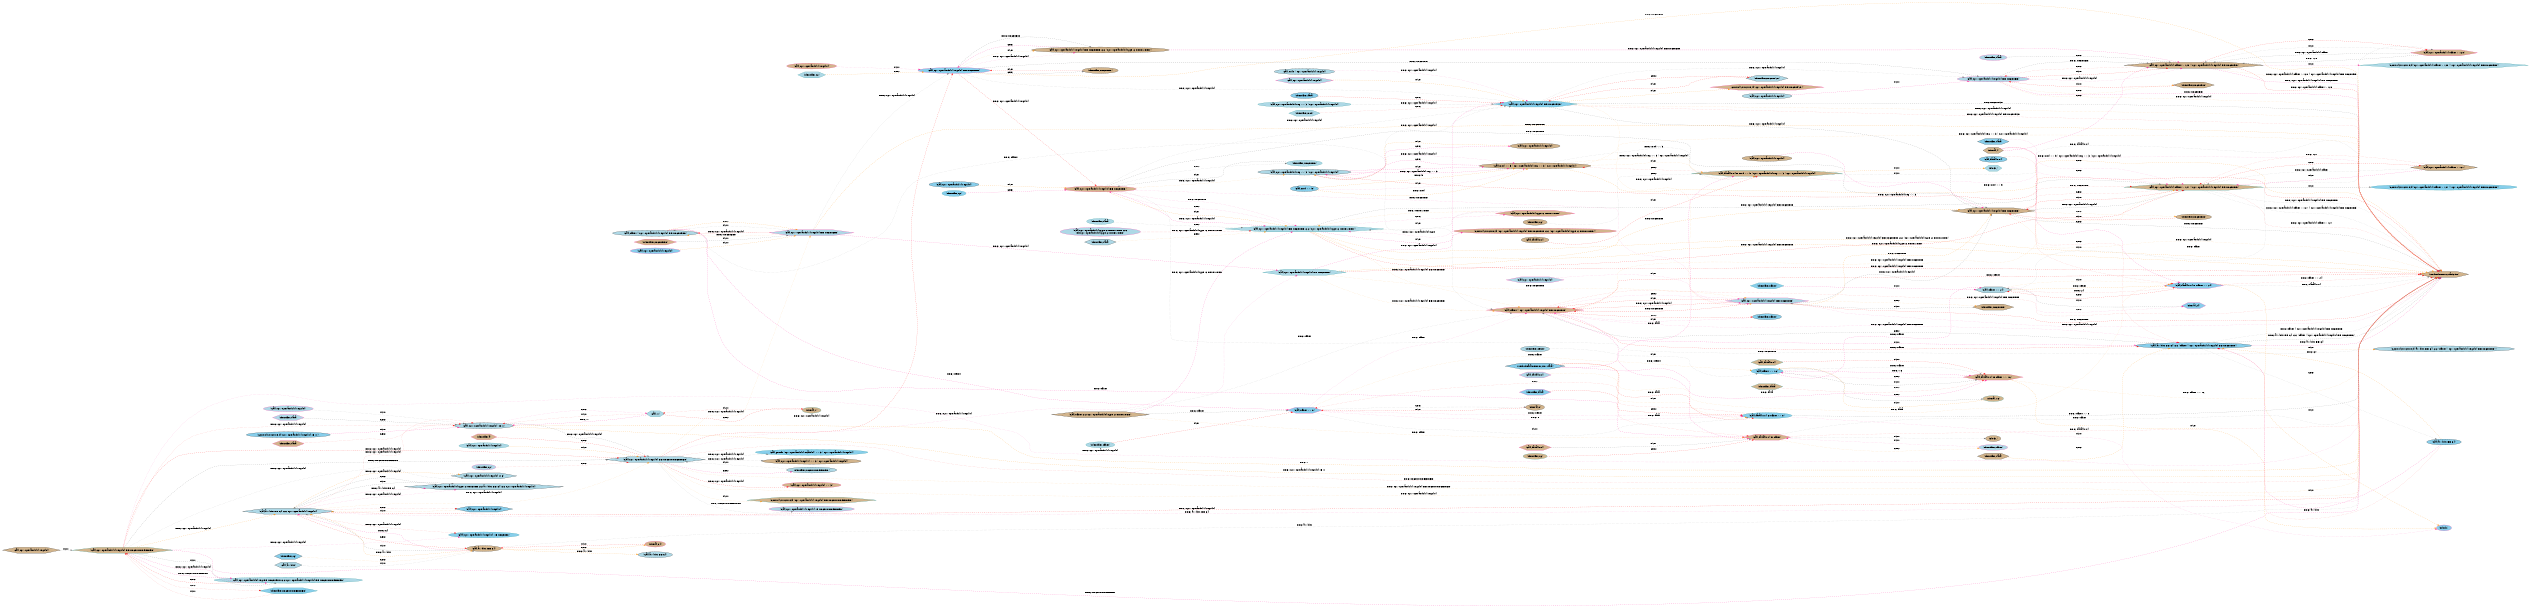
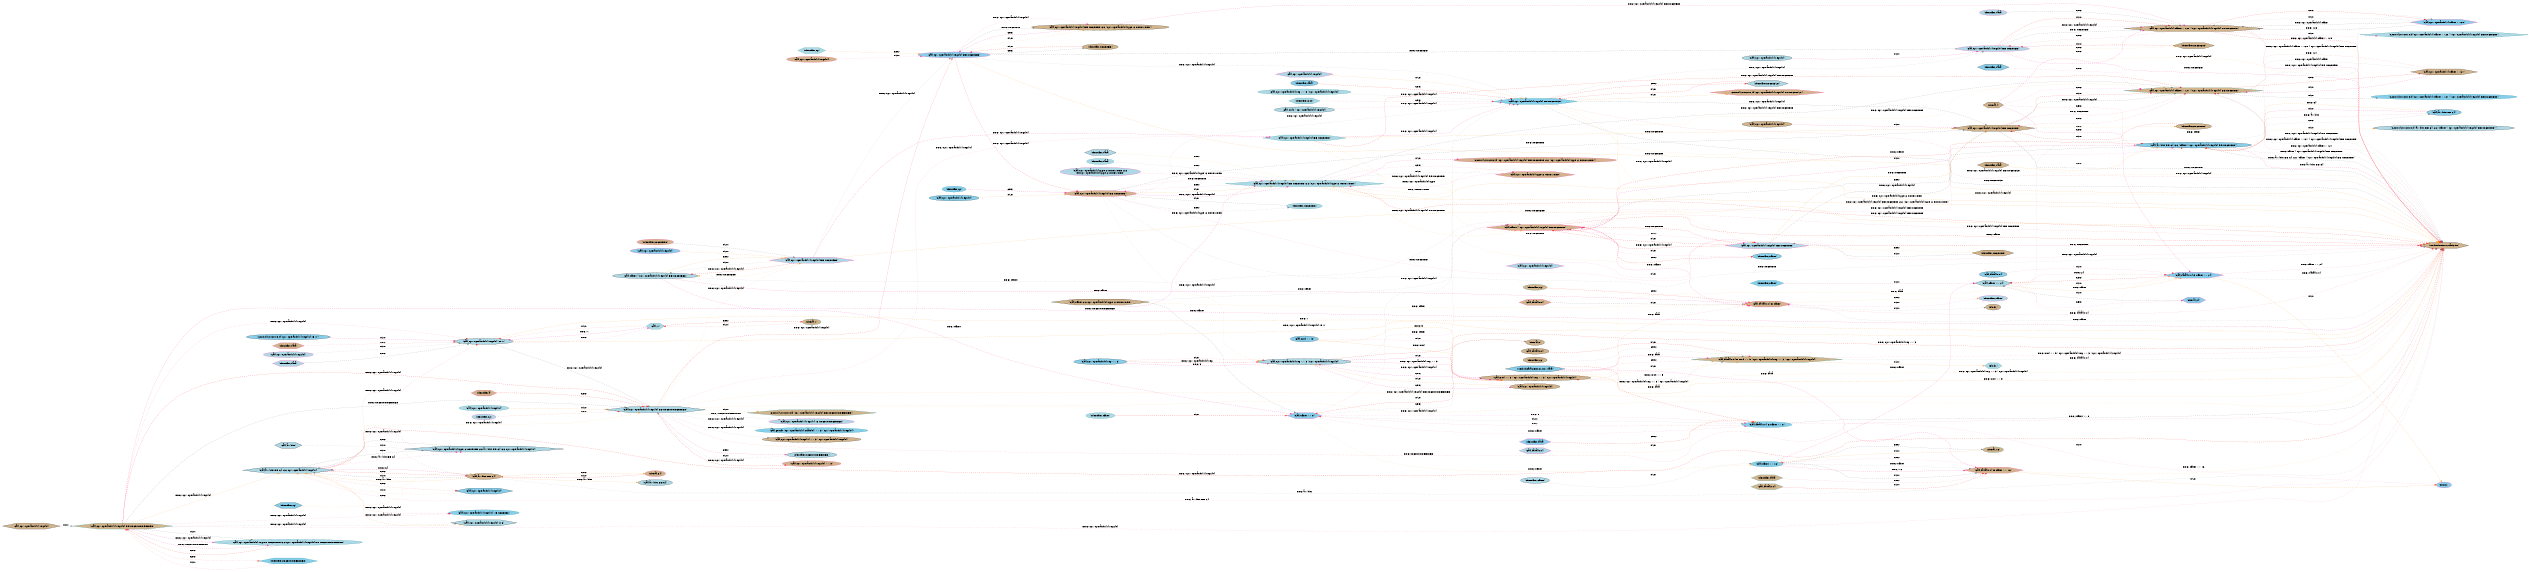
(2444, 53) -> (2444, 22)
(655, 242) -> (655, 242)
none -> (1100, 362)
